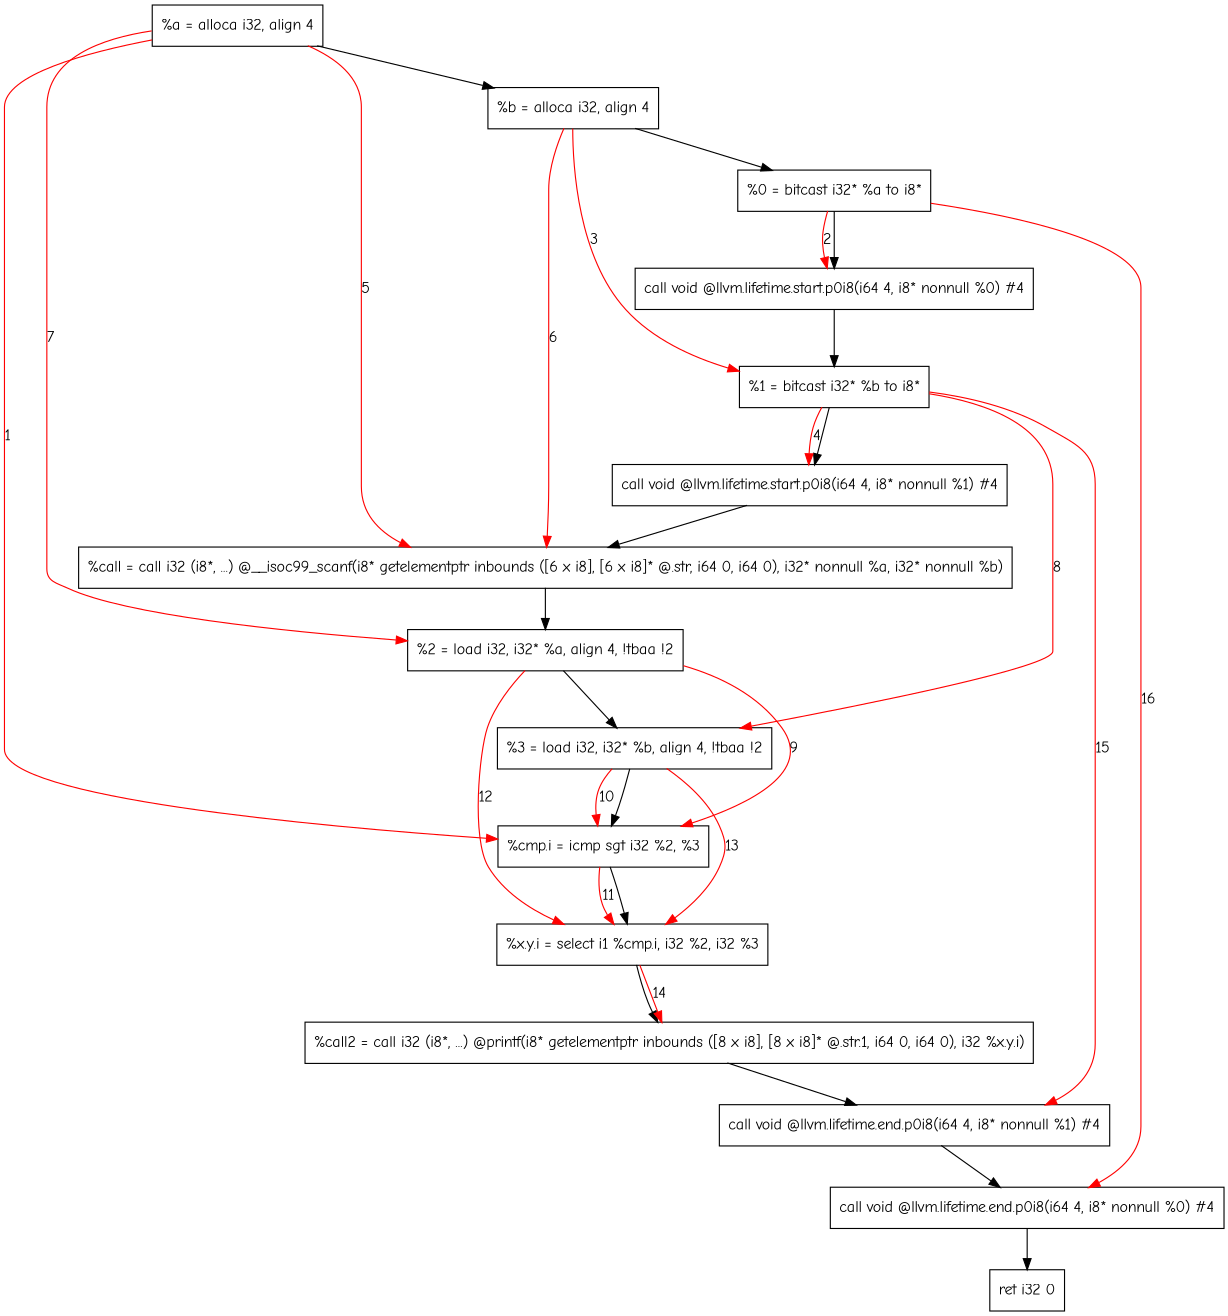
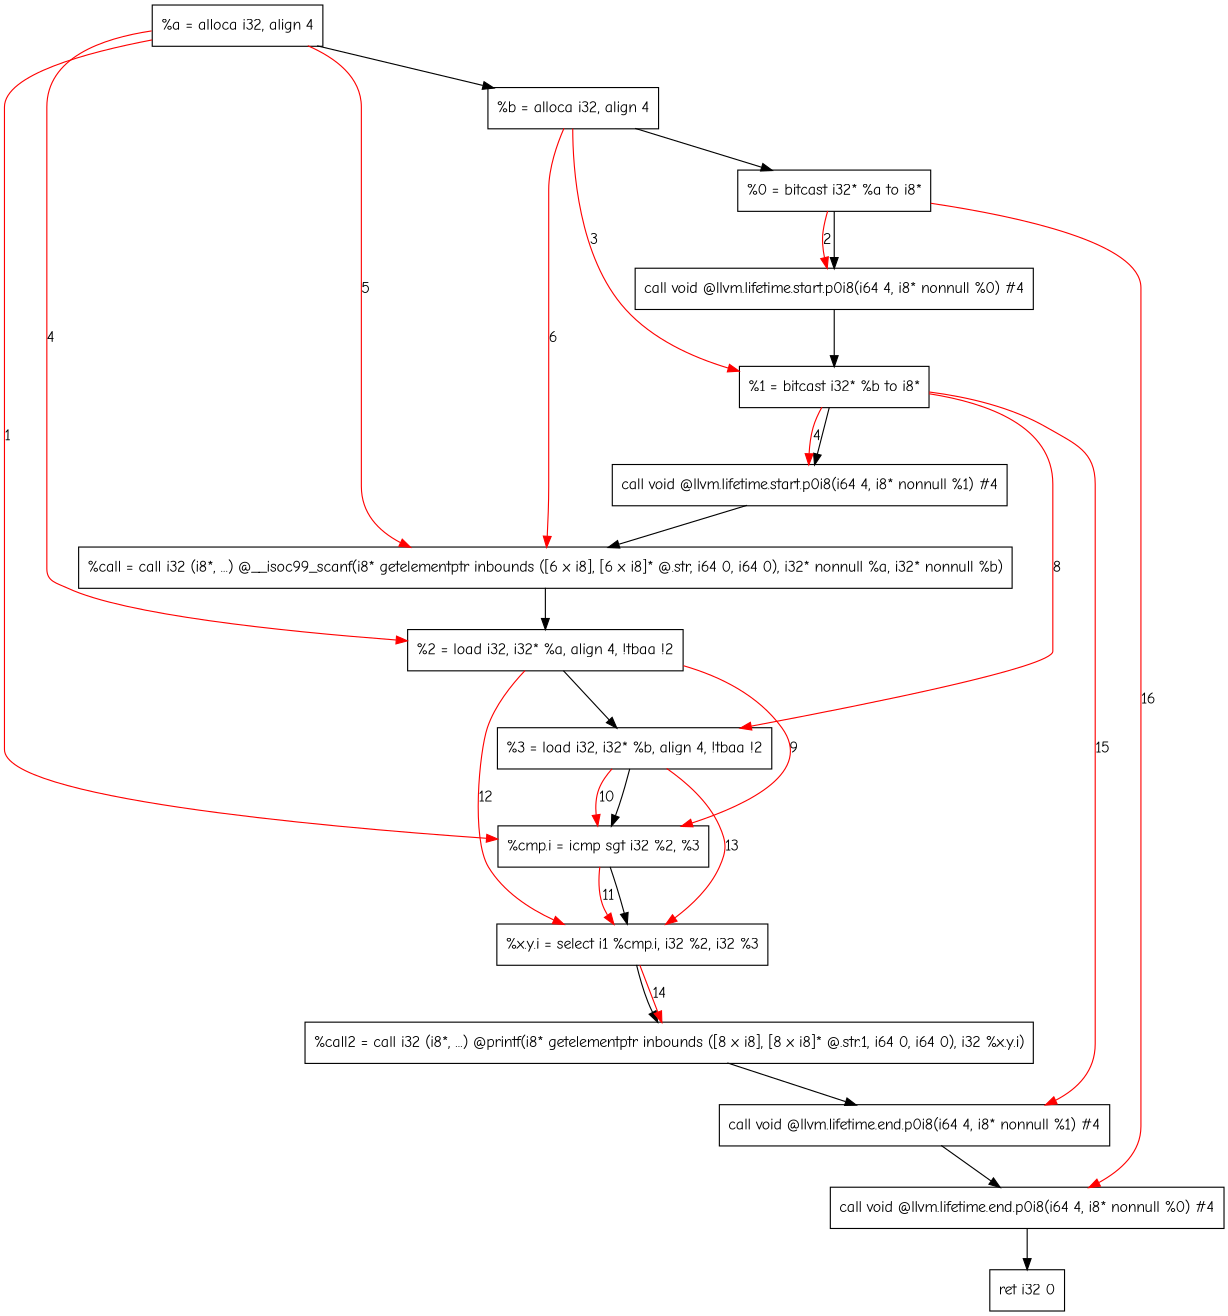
(51, 338) -> (51, 338)
